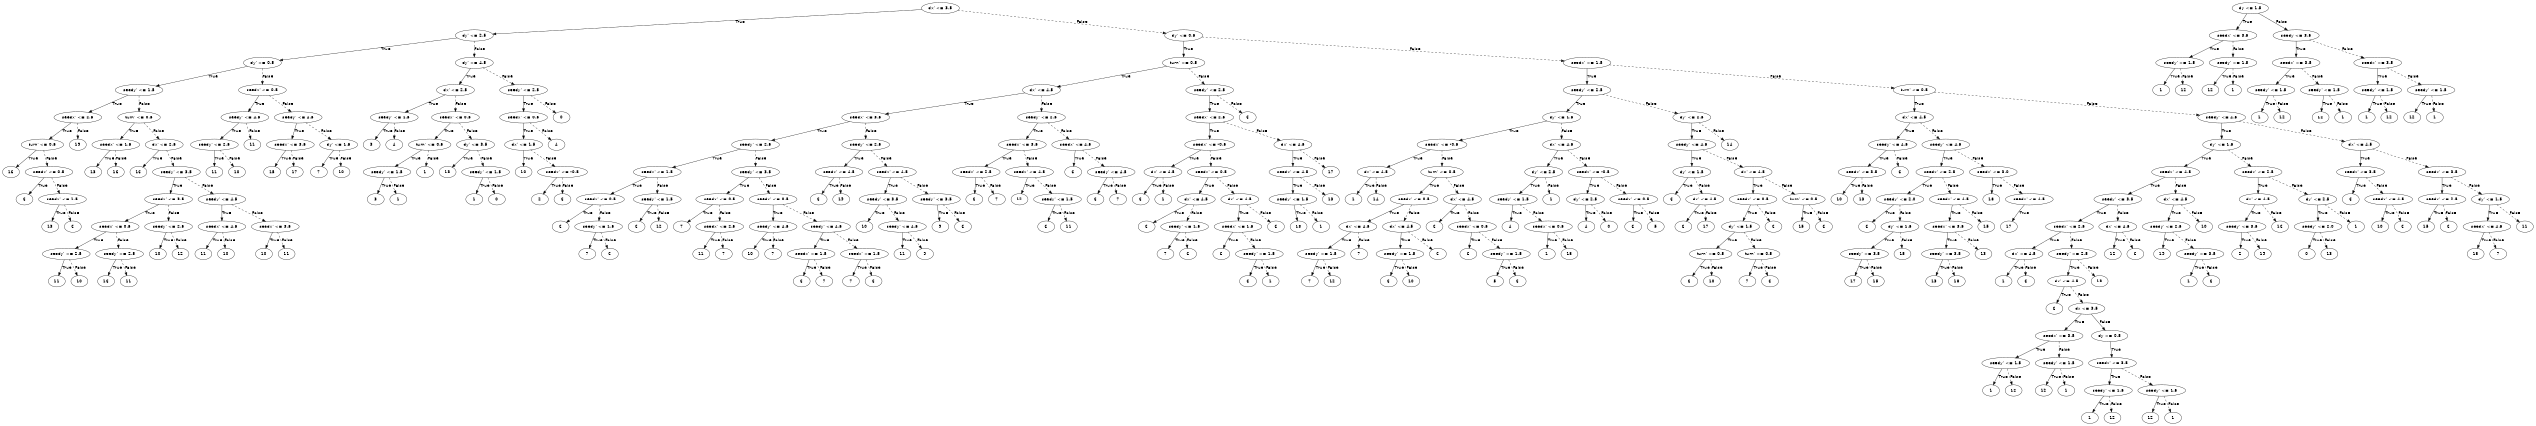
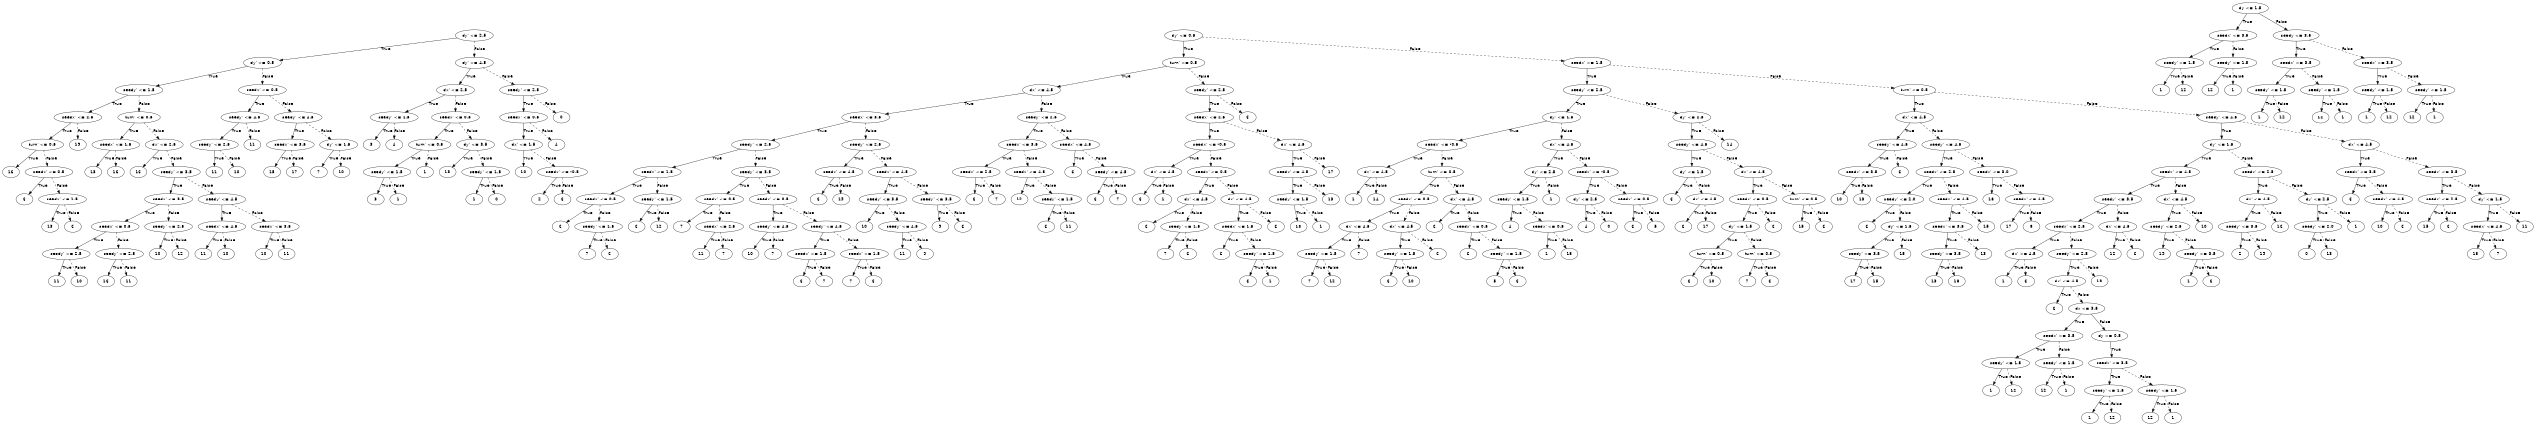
(940, 8) -> none
none -> (2031, 227)
